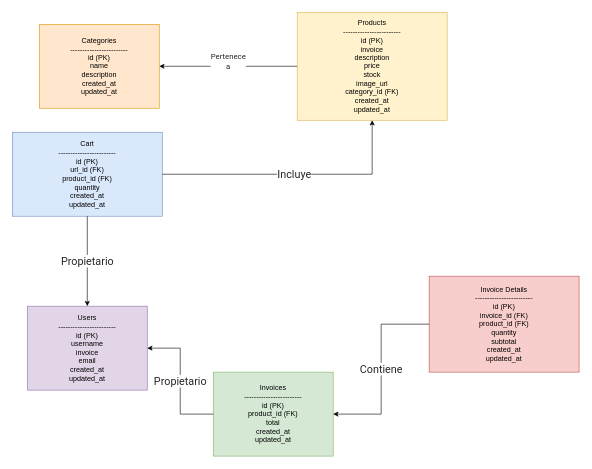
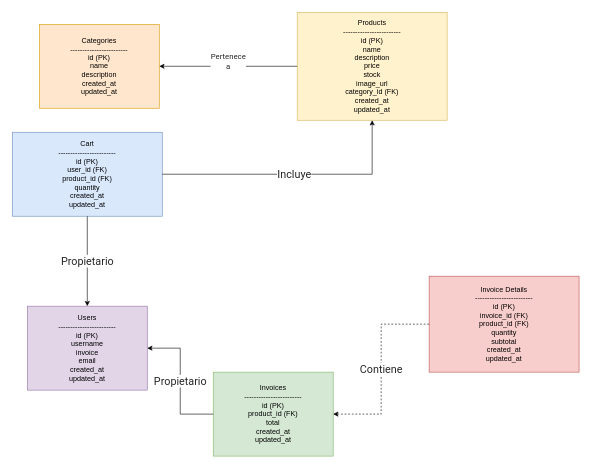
(372, 66) -> (372, 66)
(87, 174) -> (87, 174)
(385, 324) -> (385, 324)
